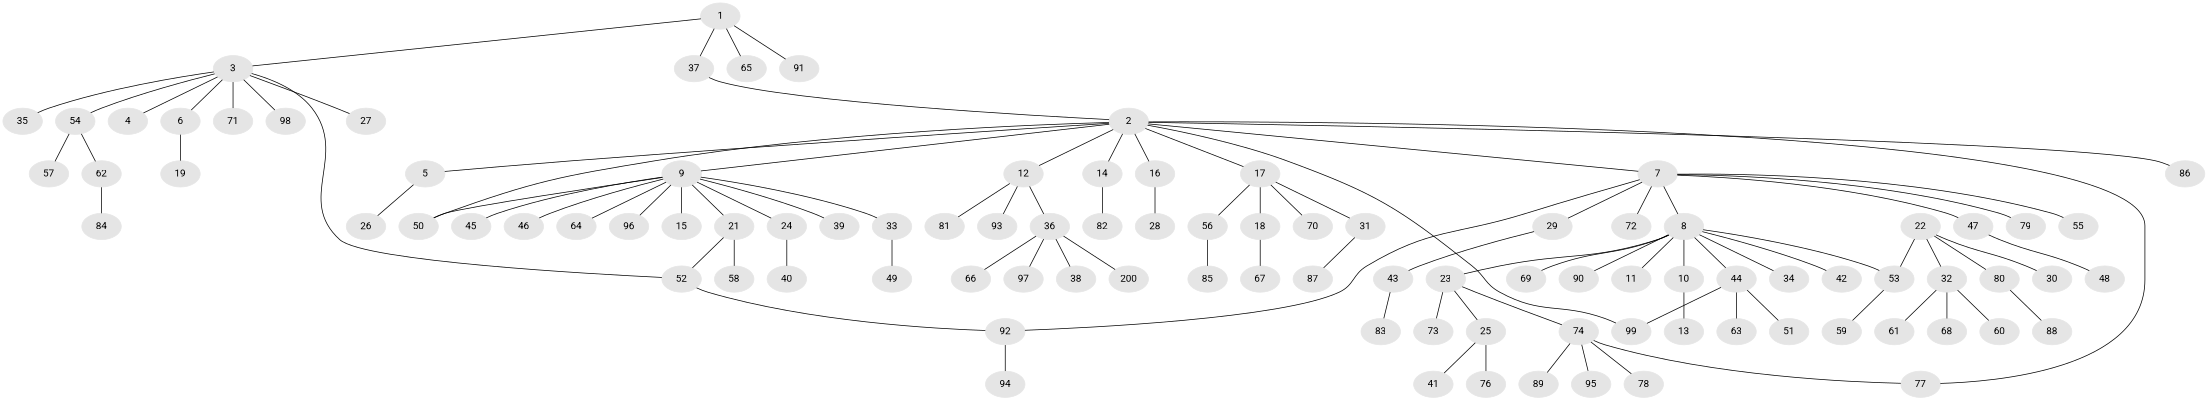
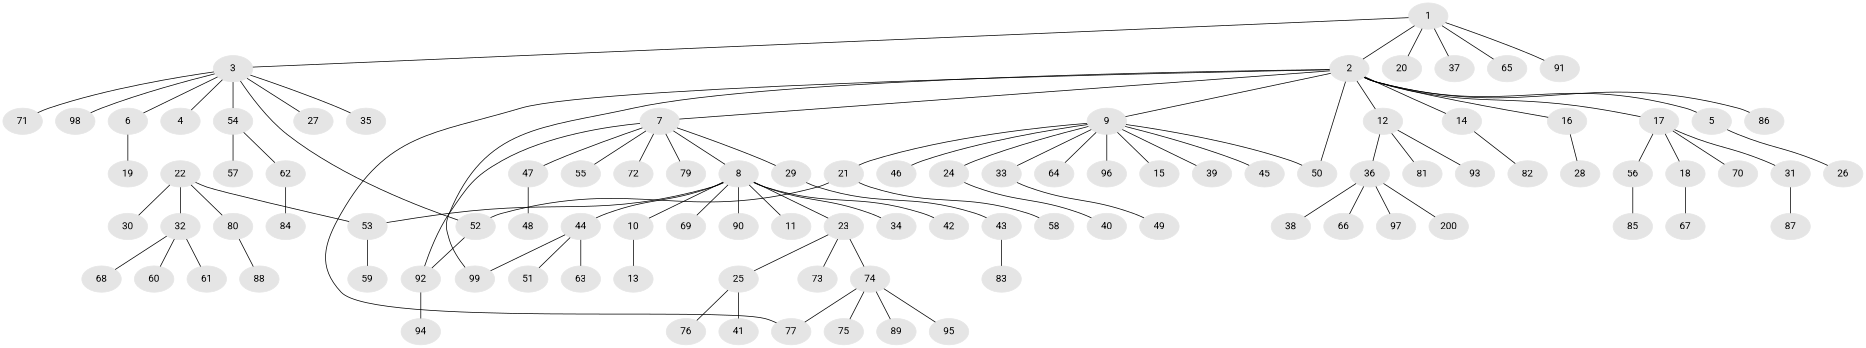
none -> (1402, 69)
(908, 106) -> (1389, 42)
(1644, 384) -> (844, 332)
